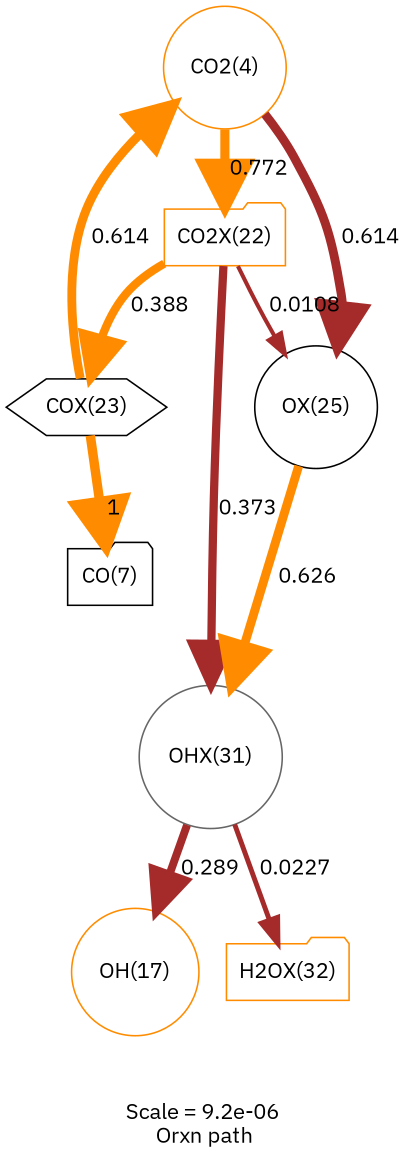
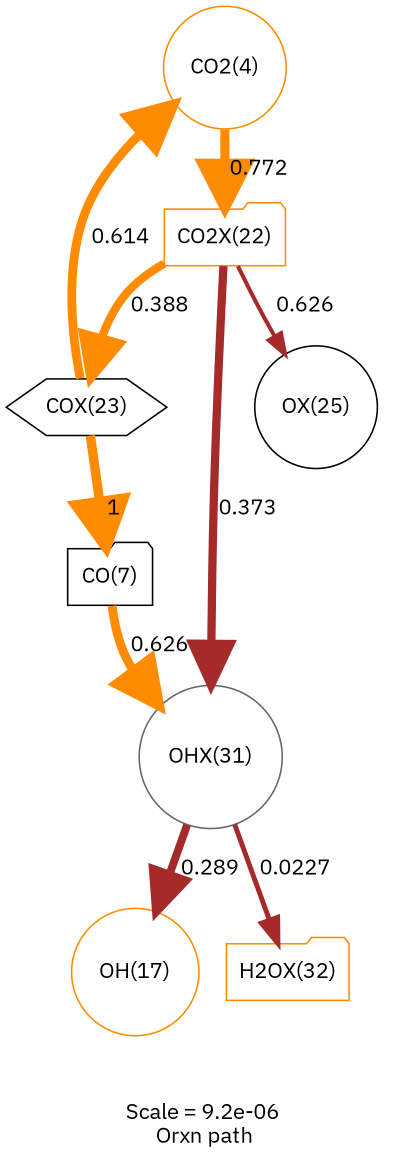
(318, 204) -> none
(303, 306) -> (303, 306)
(271, 556) -> (119, 639)
